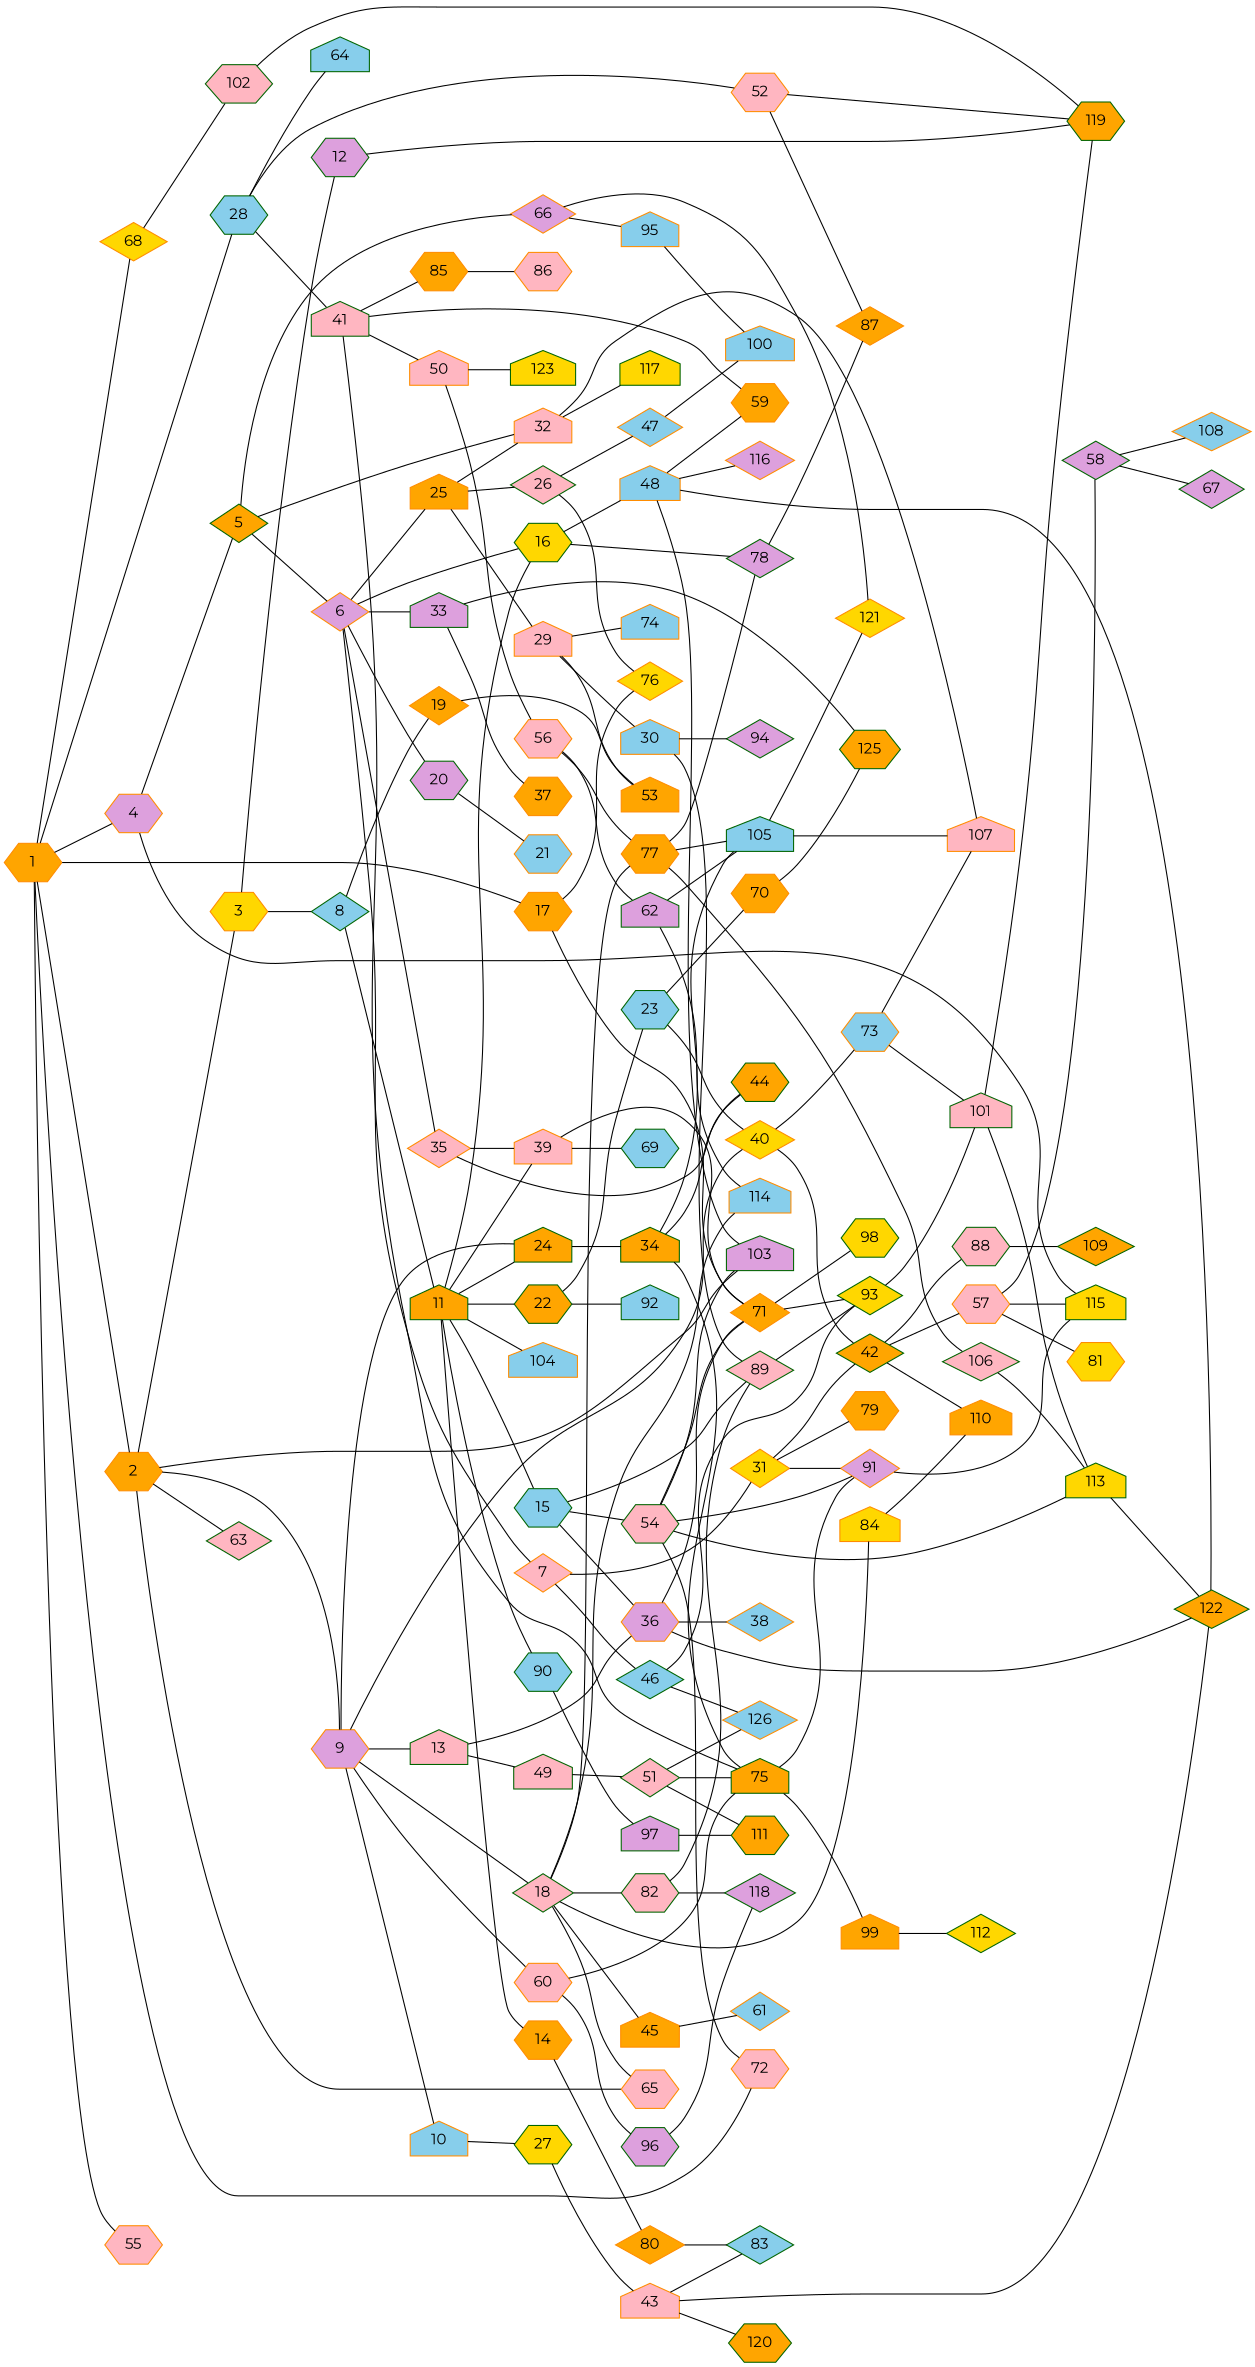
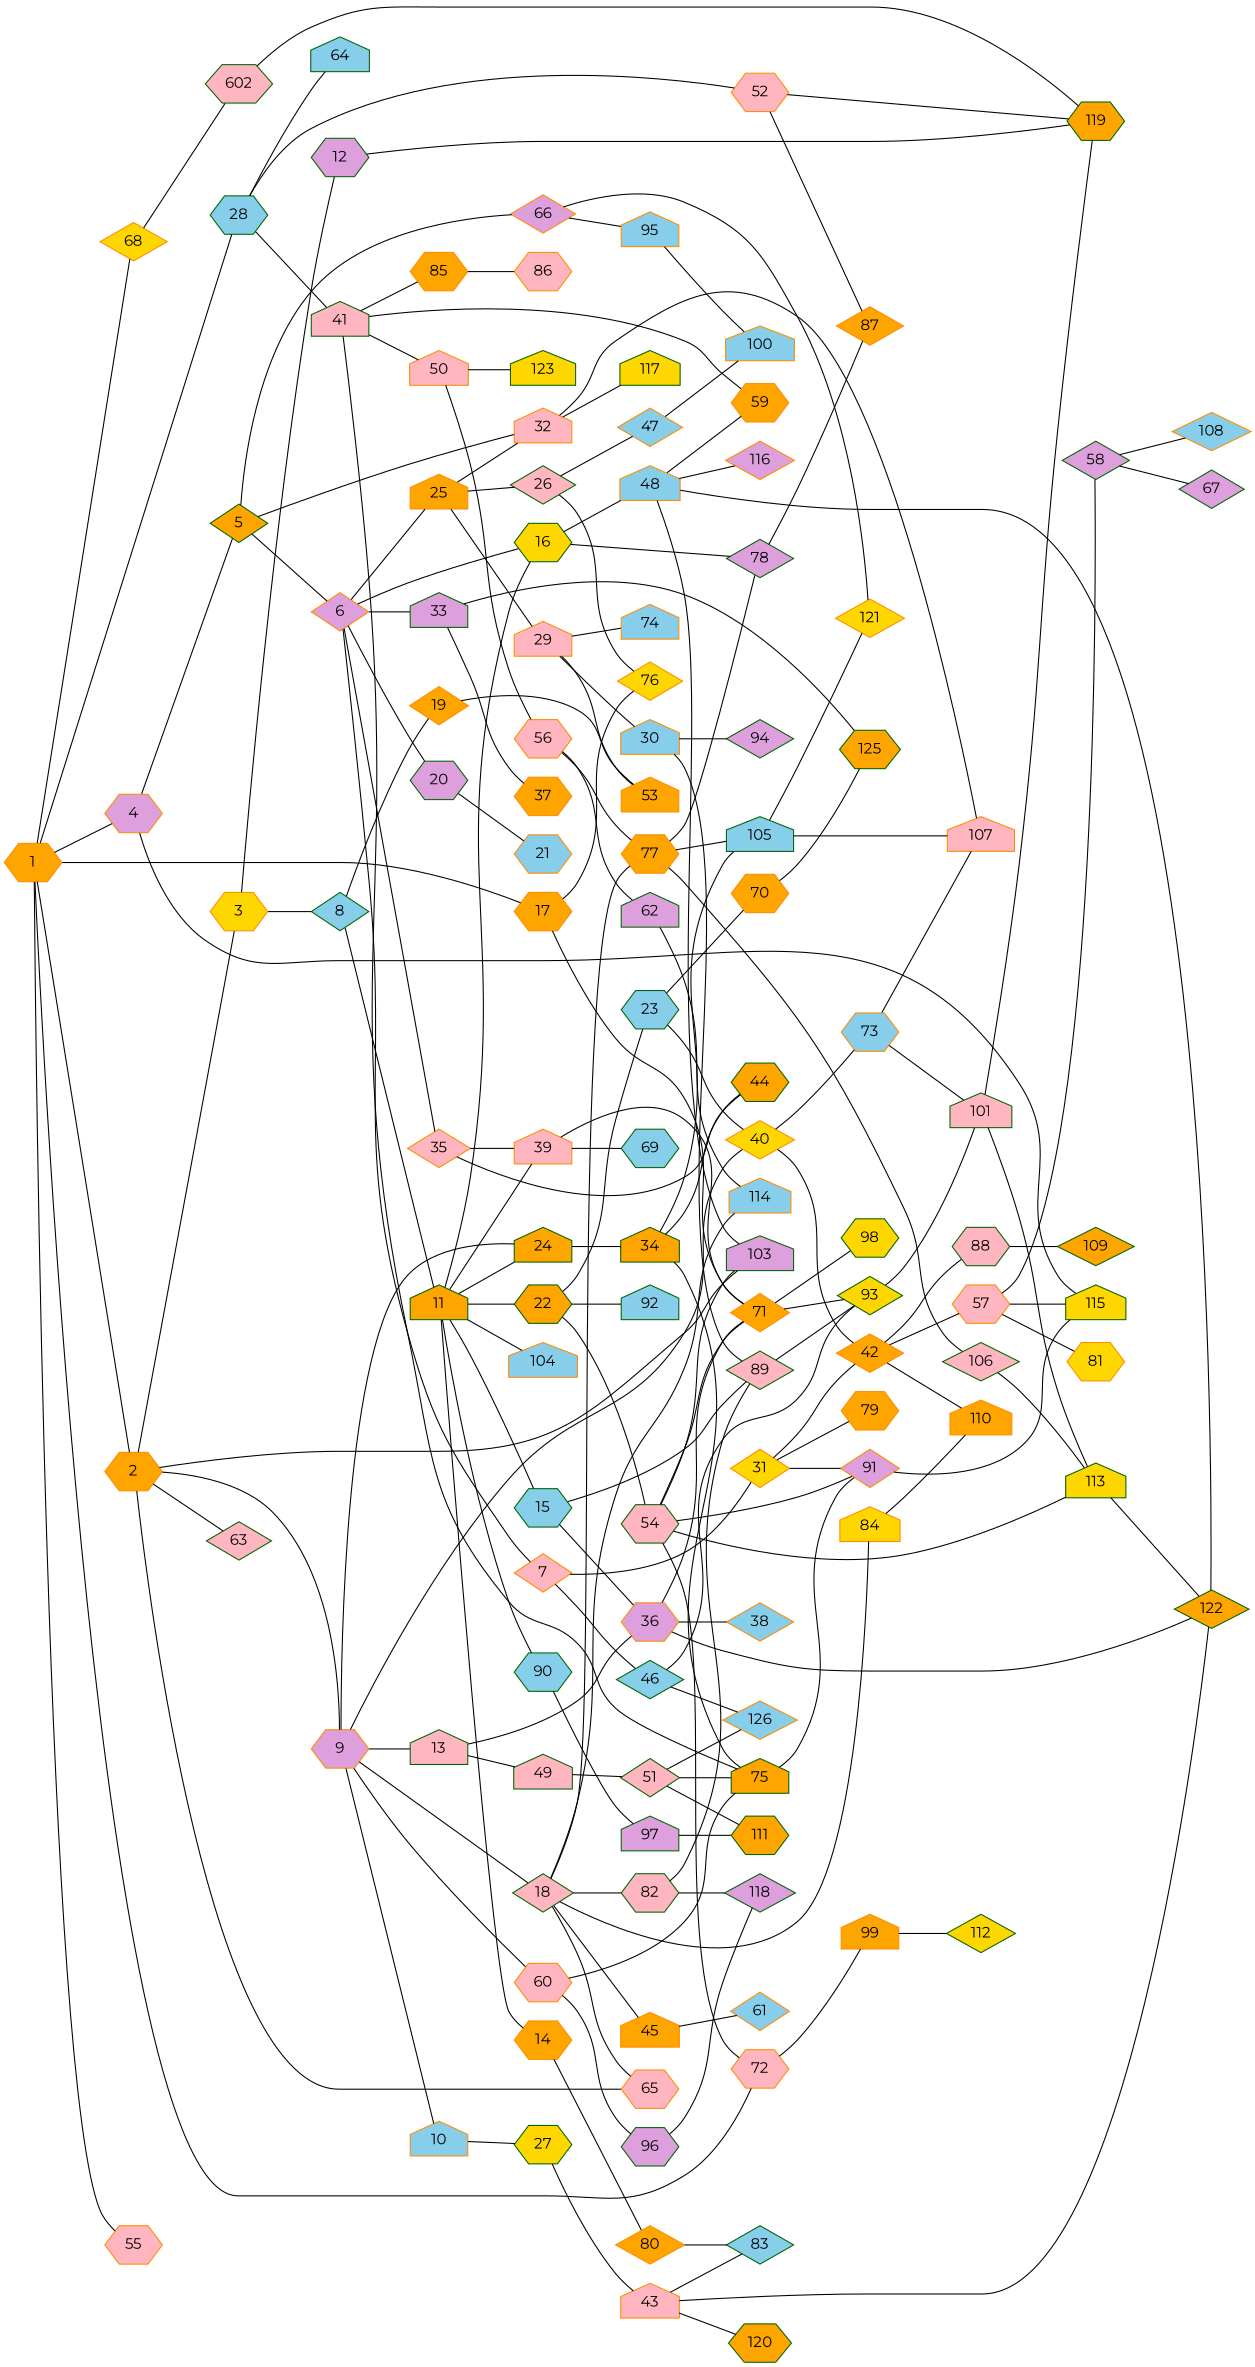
(239, 84) -> (239, 84)
(697, 879) -> none
(870, 1353) -> (870, 1353)
(597, 1516) -> (617, 1410)
(827, 1848) -> (824, 2006)
